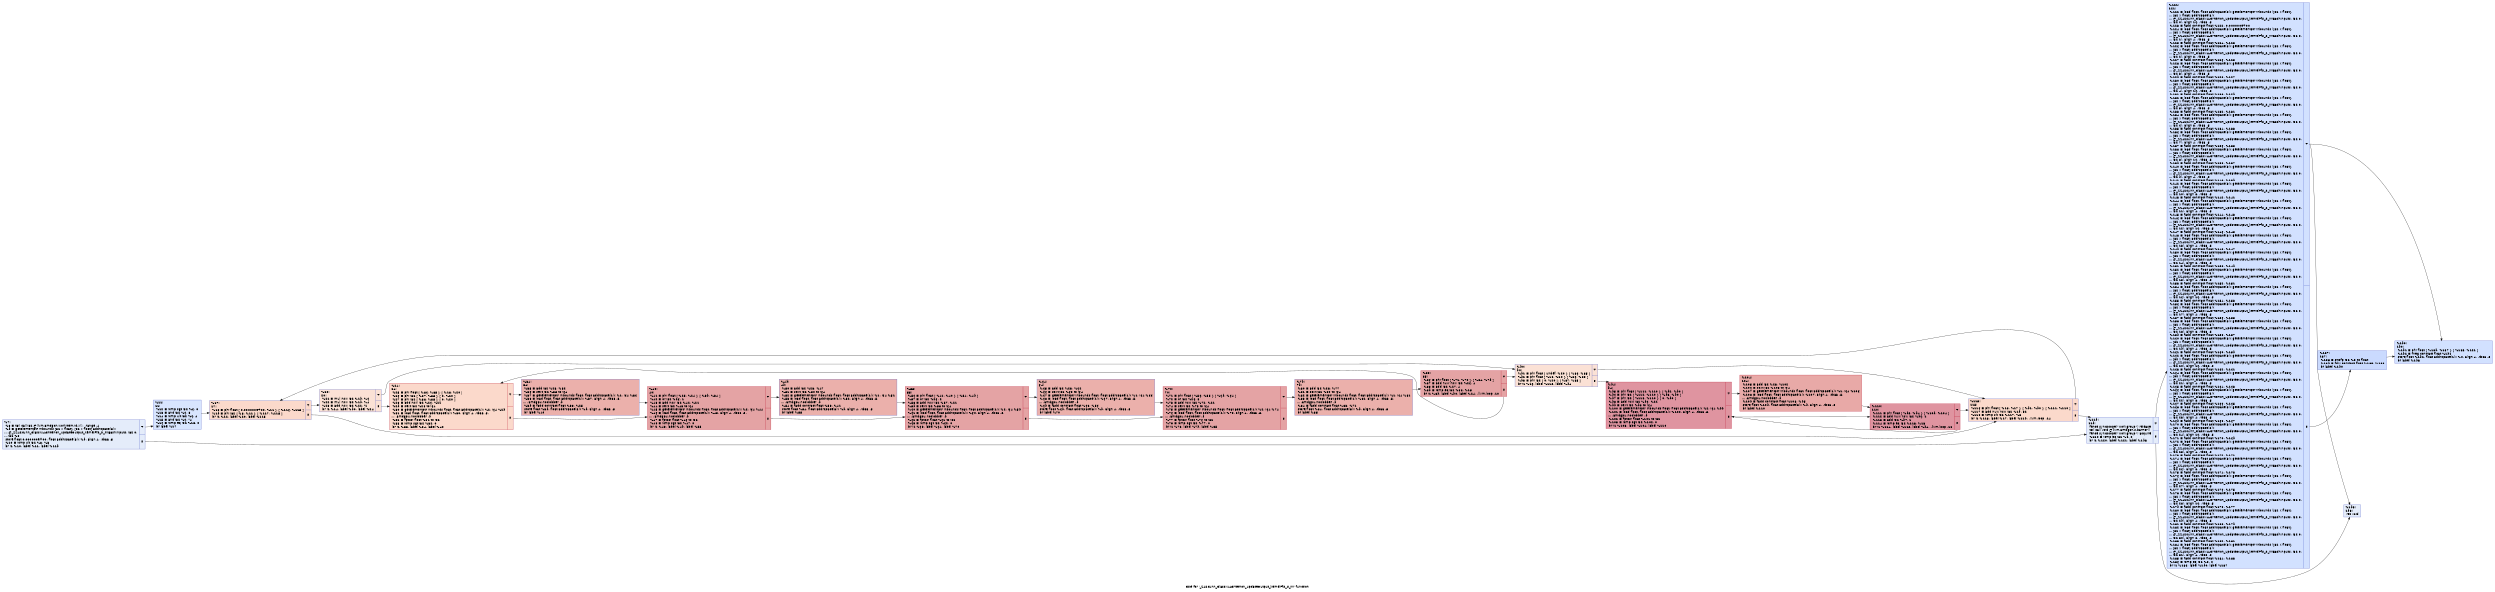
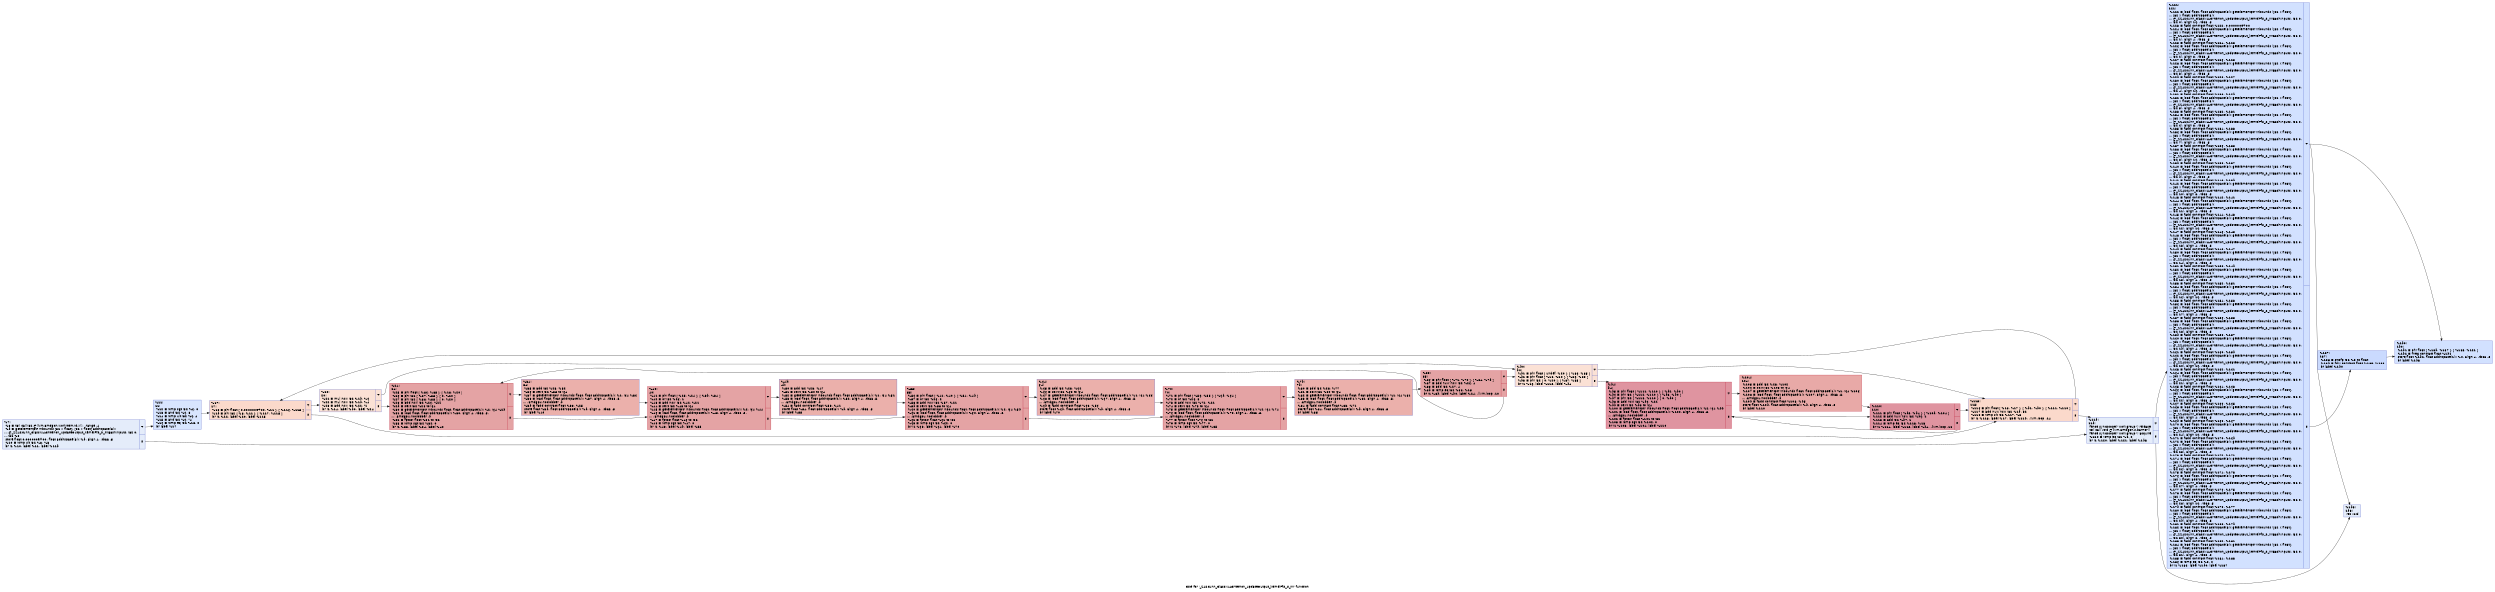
(451, 406) -> (451, 406)
